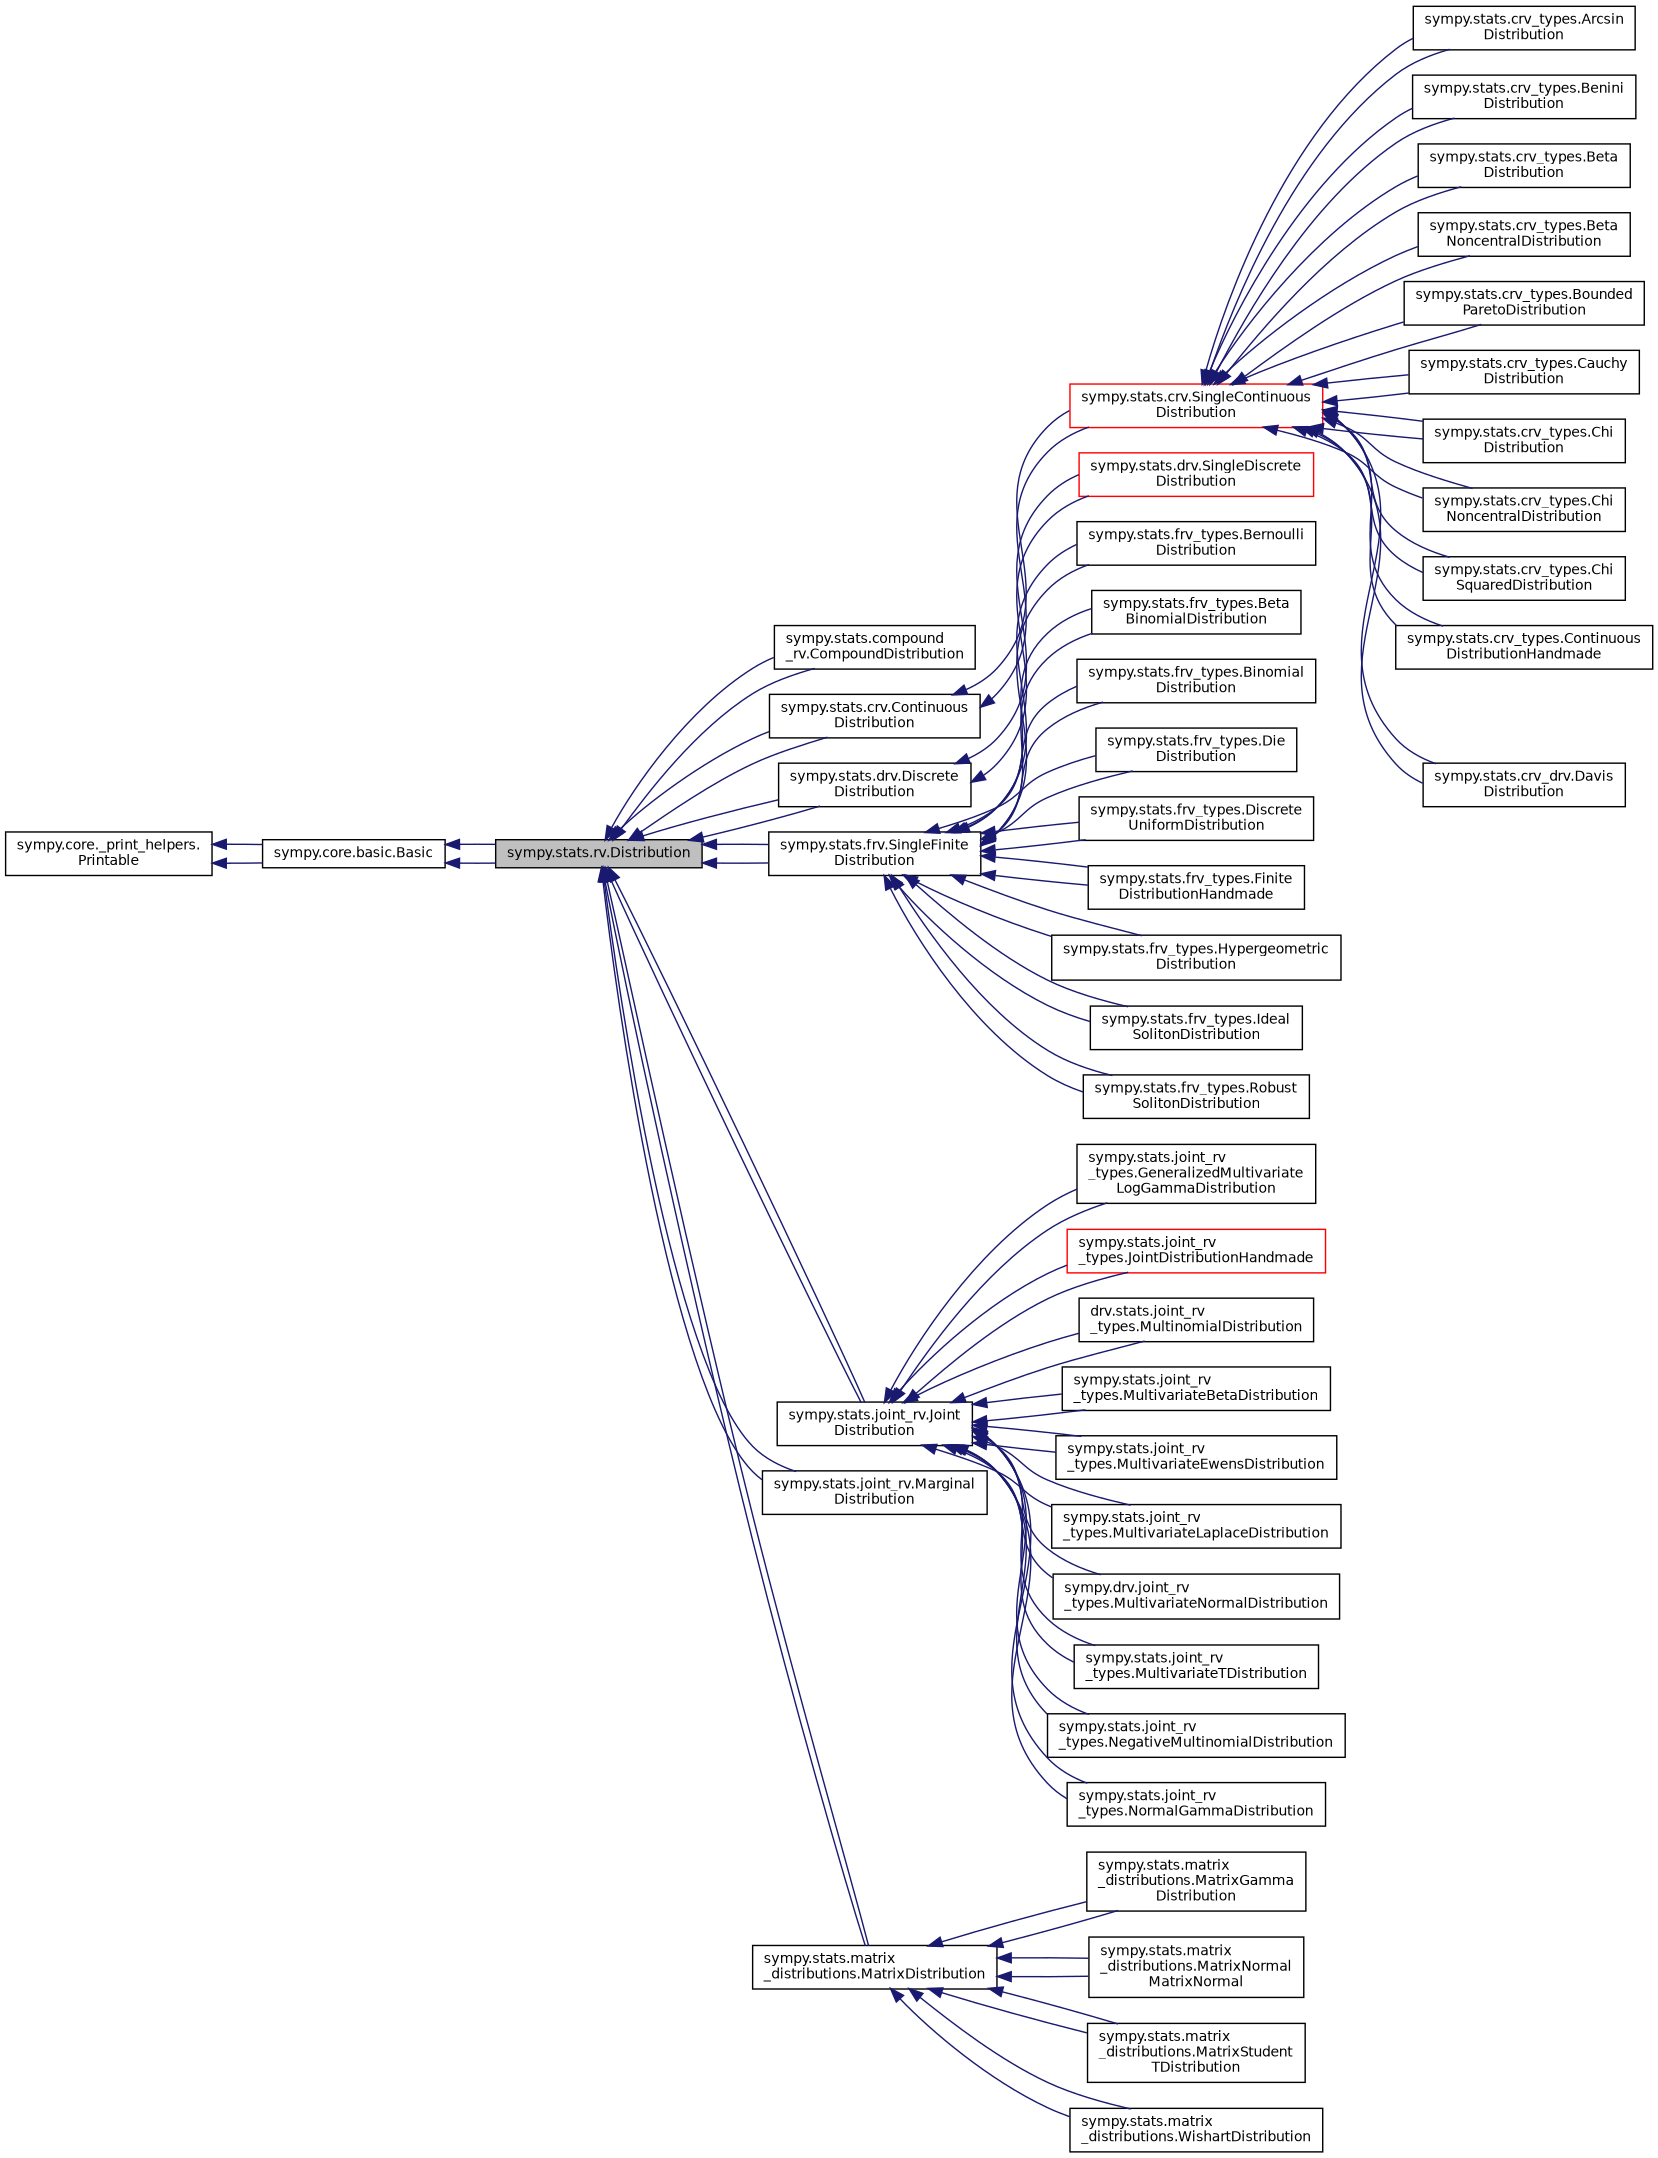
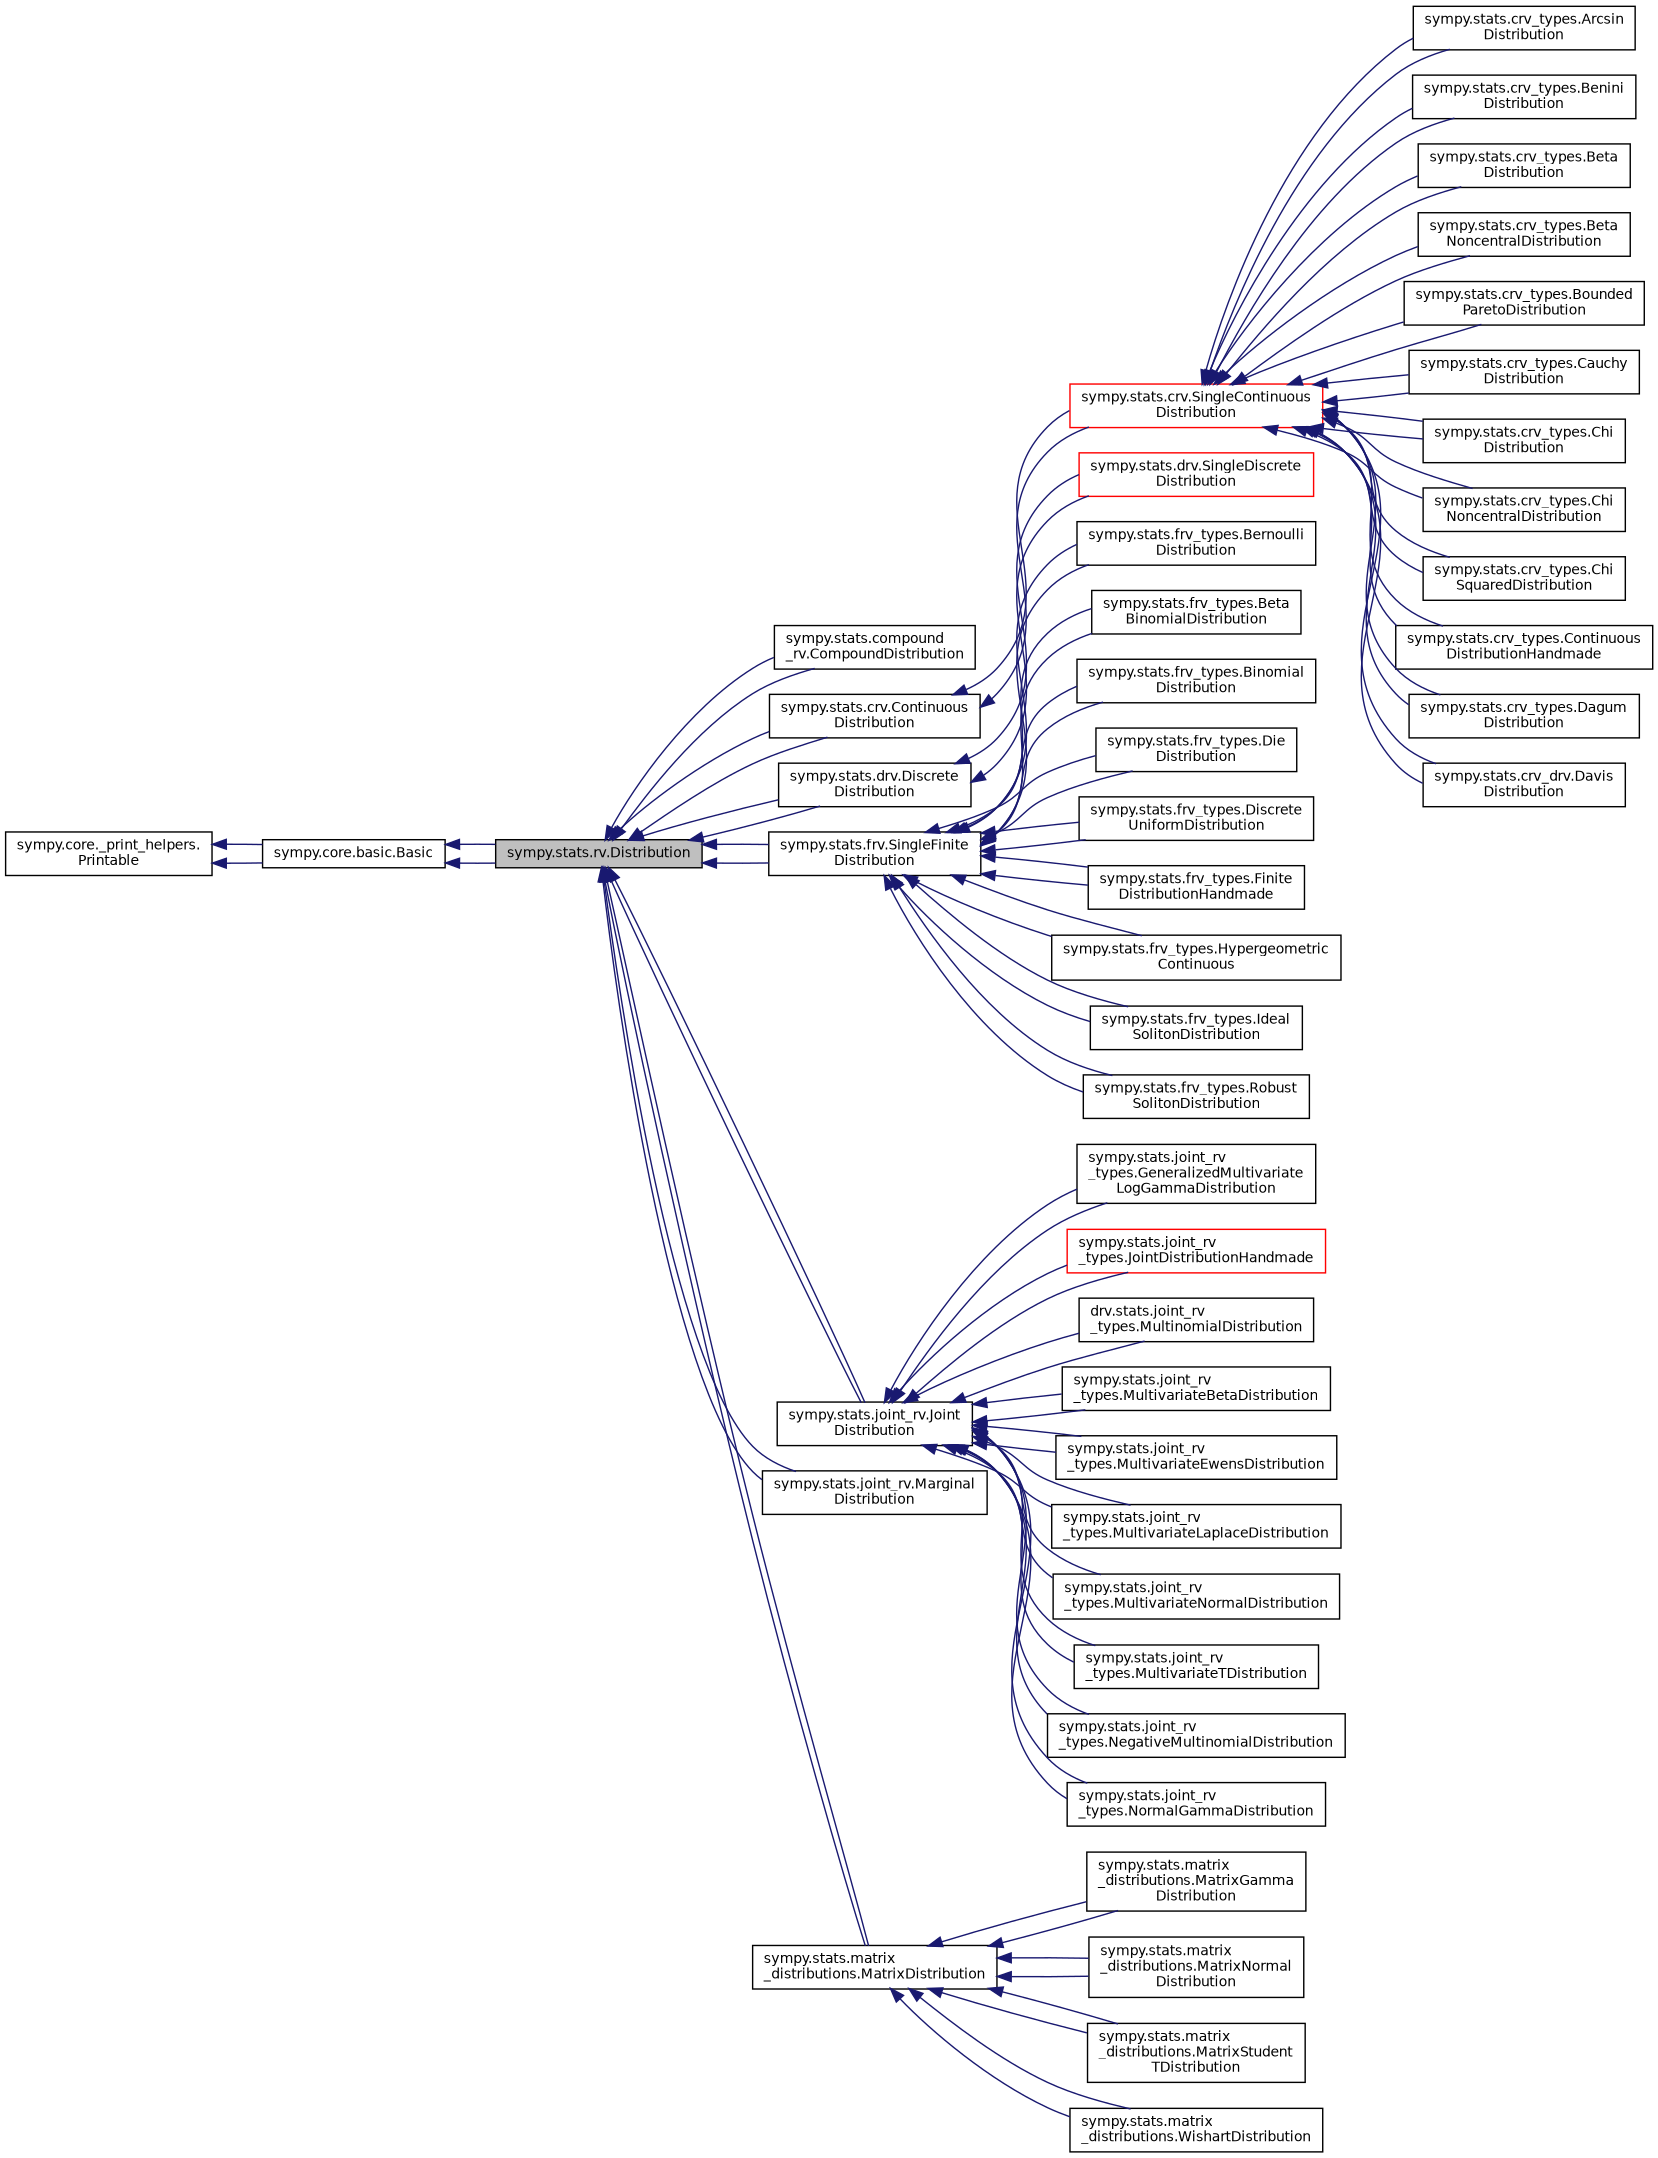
none -> (1524, 716)
(1196, 958) -> (1196, 958)
(1196, 1597) -> (1196, 1597)
(1196, 1967) -> (1196, 1967)
